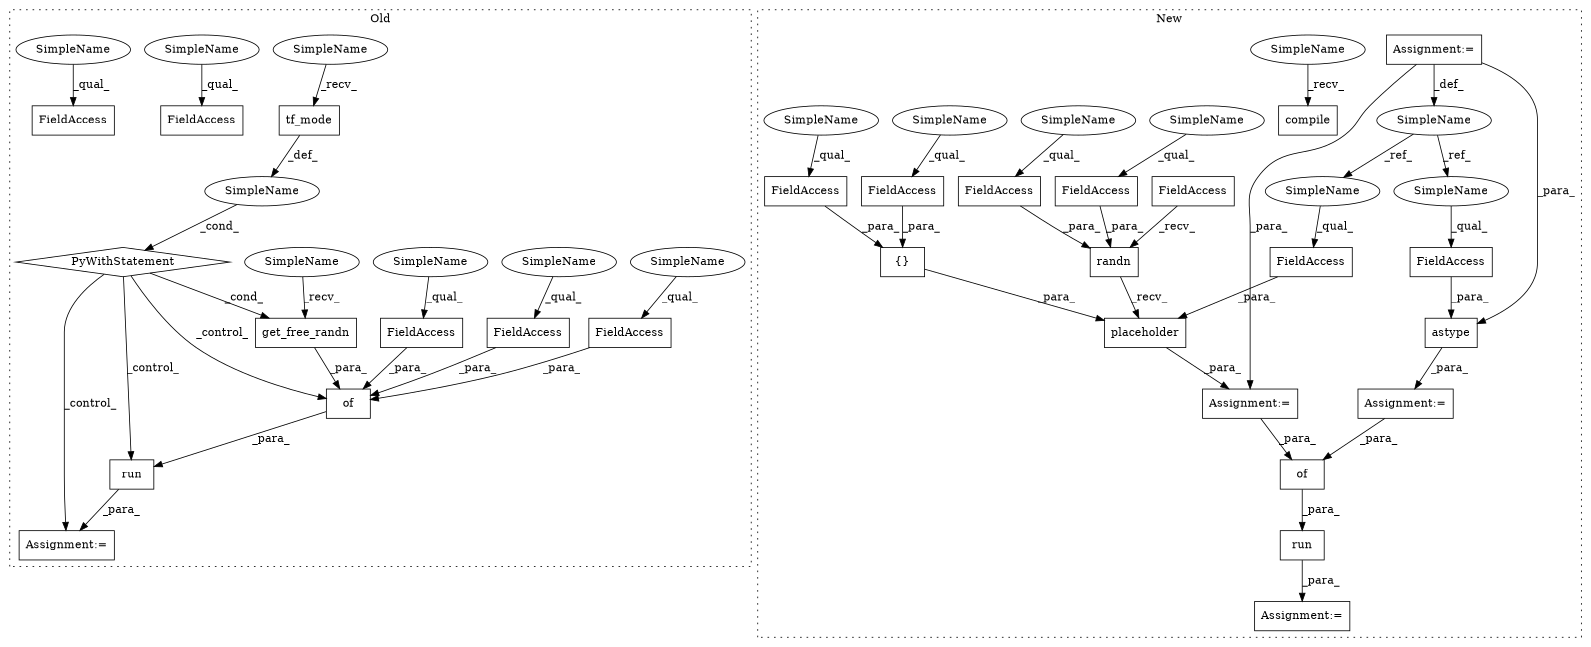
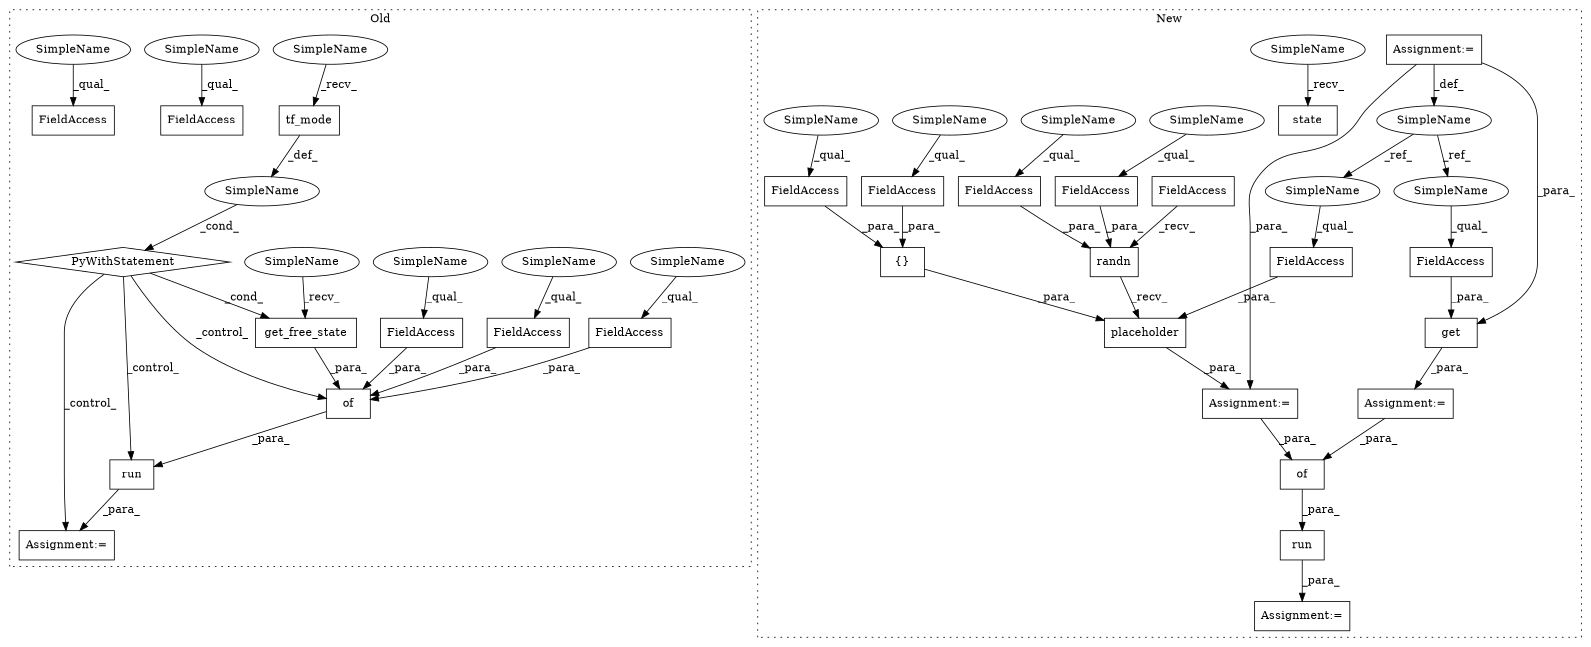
(1308, 120) -> (1308, 120)
(306, 333) -> (306, 333)
(1451, 333) -> (1451, 333)
